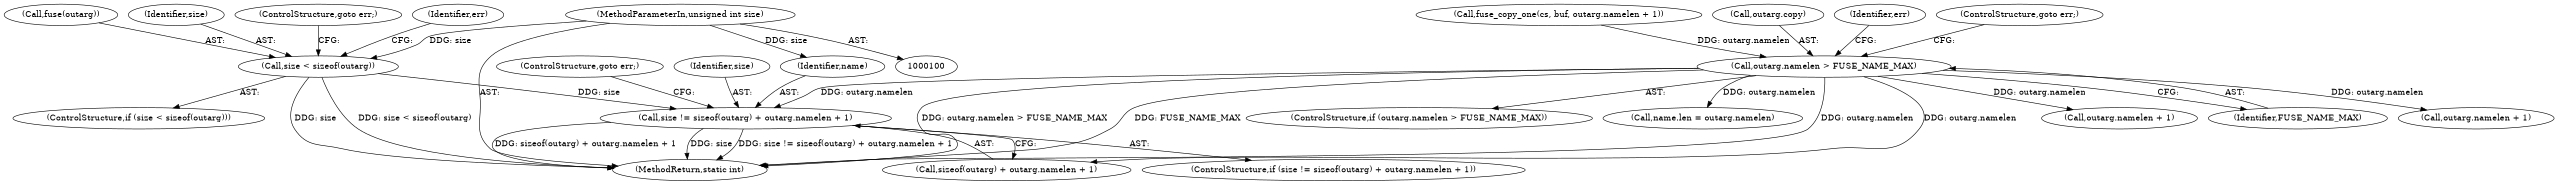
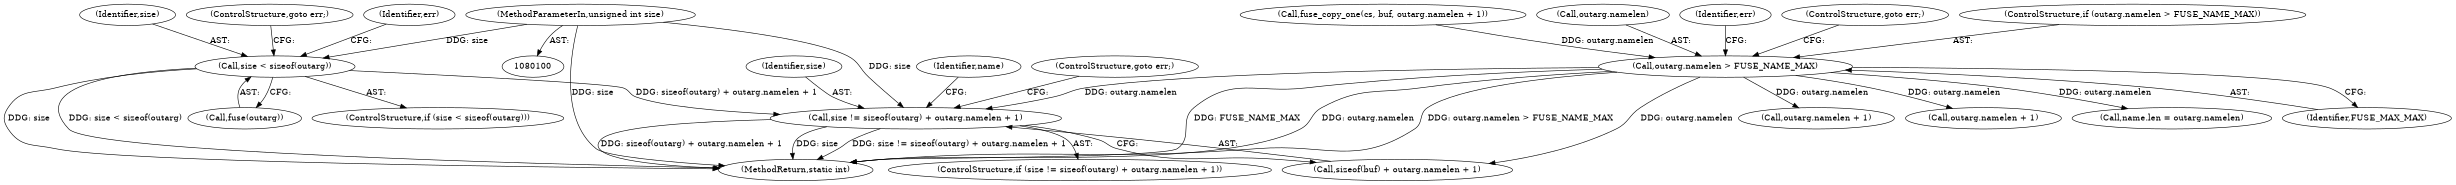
(1768, 15) -> (1603, 15)
(755, 40) -> (791, 40)
(926, 67) -> (533, 67)
none -> (268, 91)
(491, 92) -> (593, 92)
(599, 92) -> (727, 92)
(791, 92) -> (958, 92)
(1627, 92) -> (1929, 41)
(2298, 118) -> (2367, 118)
(1007, 170) -> (1397, 170)
